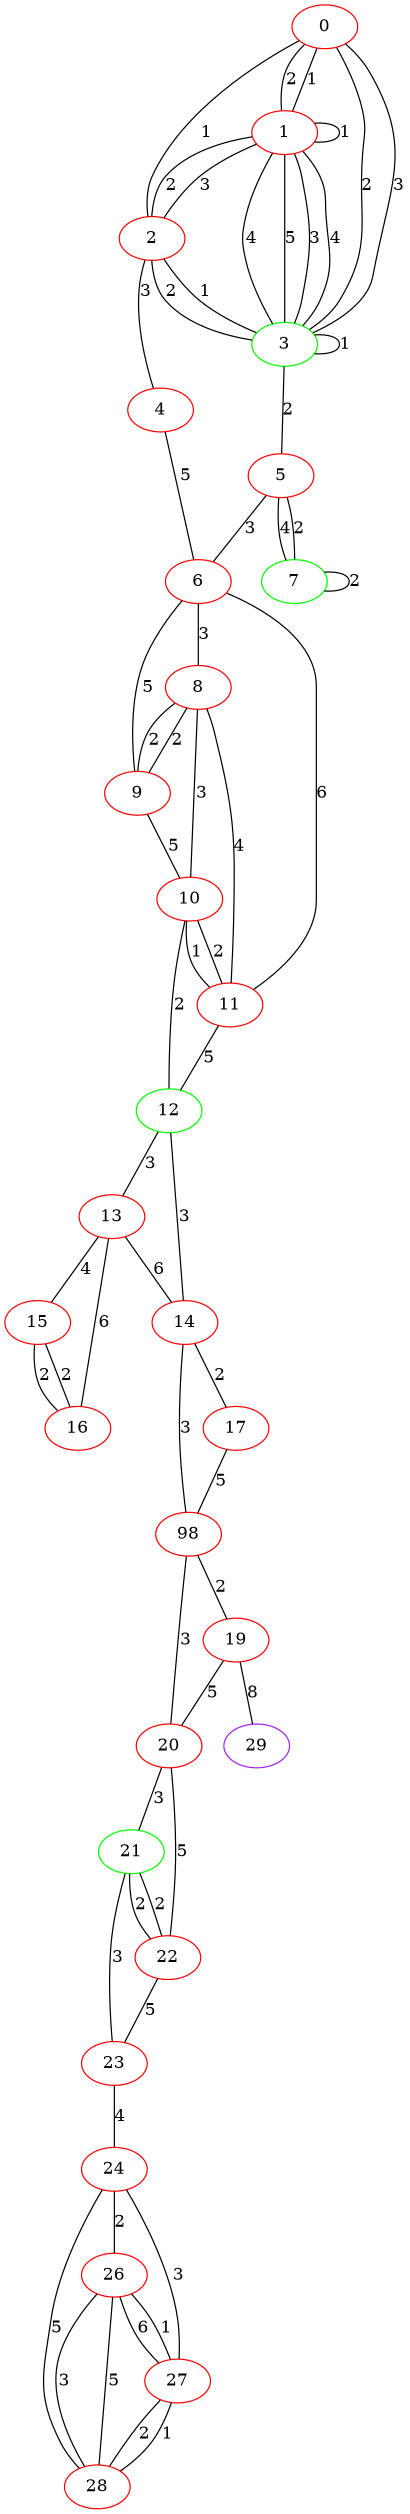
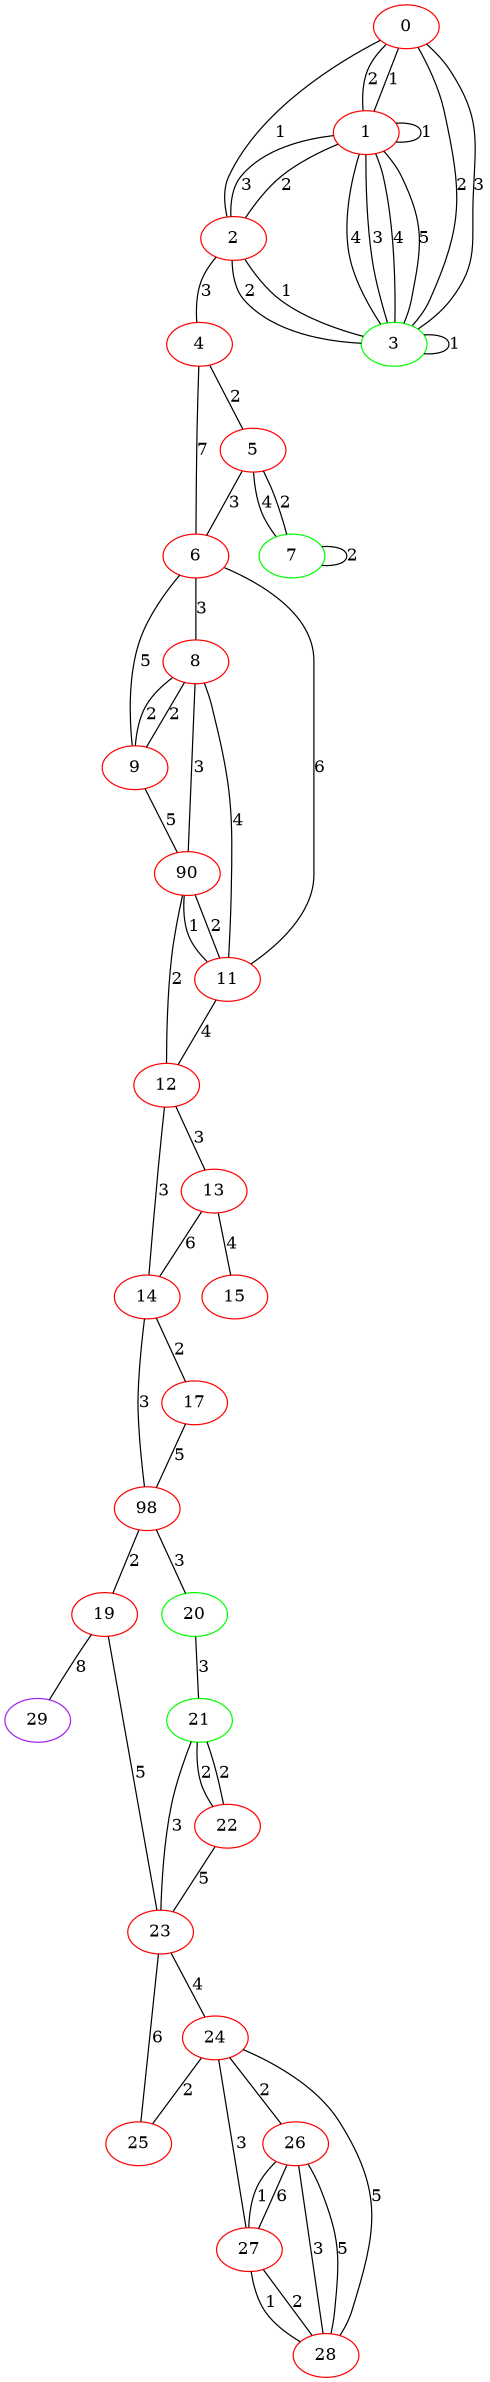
(283, 410) -> (226, 397)
(186, 476) -> (203, 450)
(190, 899) -> (187, 874)
(209, 1058) -> (207, 1032)
(169, 1111) -> (167, 1085)
(78, 1428) -> none
(203, 1693) -> (133, 1773)
(169, 1746) -> (195, 1615)
(176, 1852) -> none
none -> (139, 2144)
